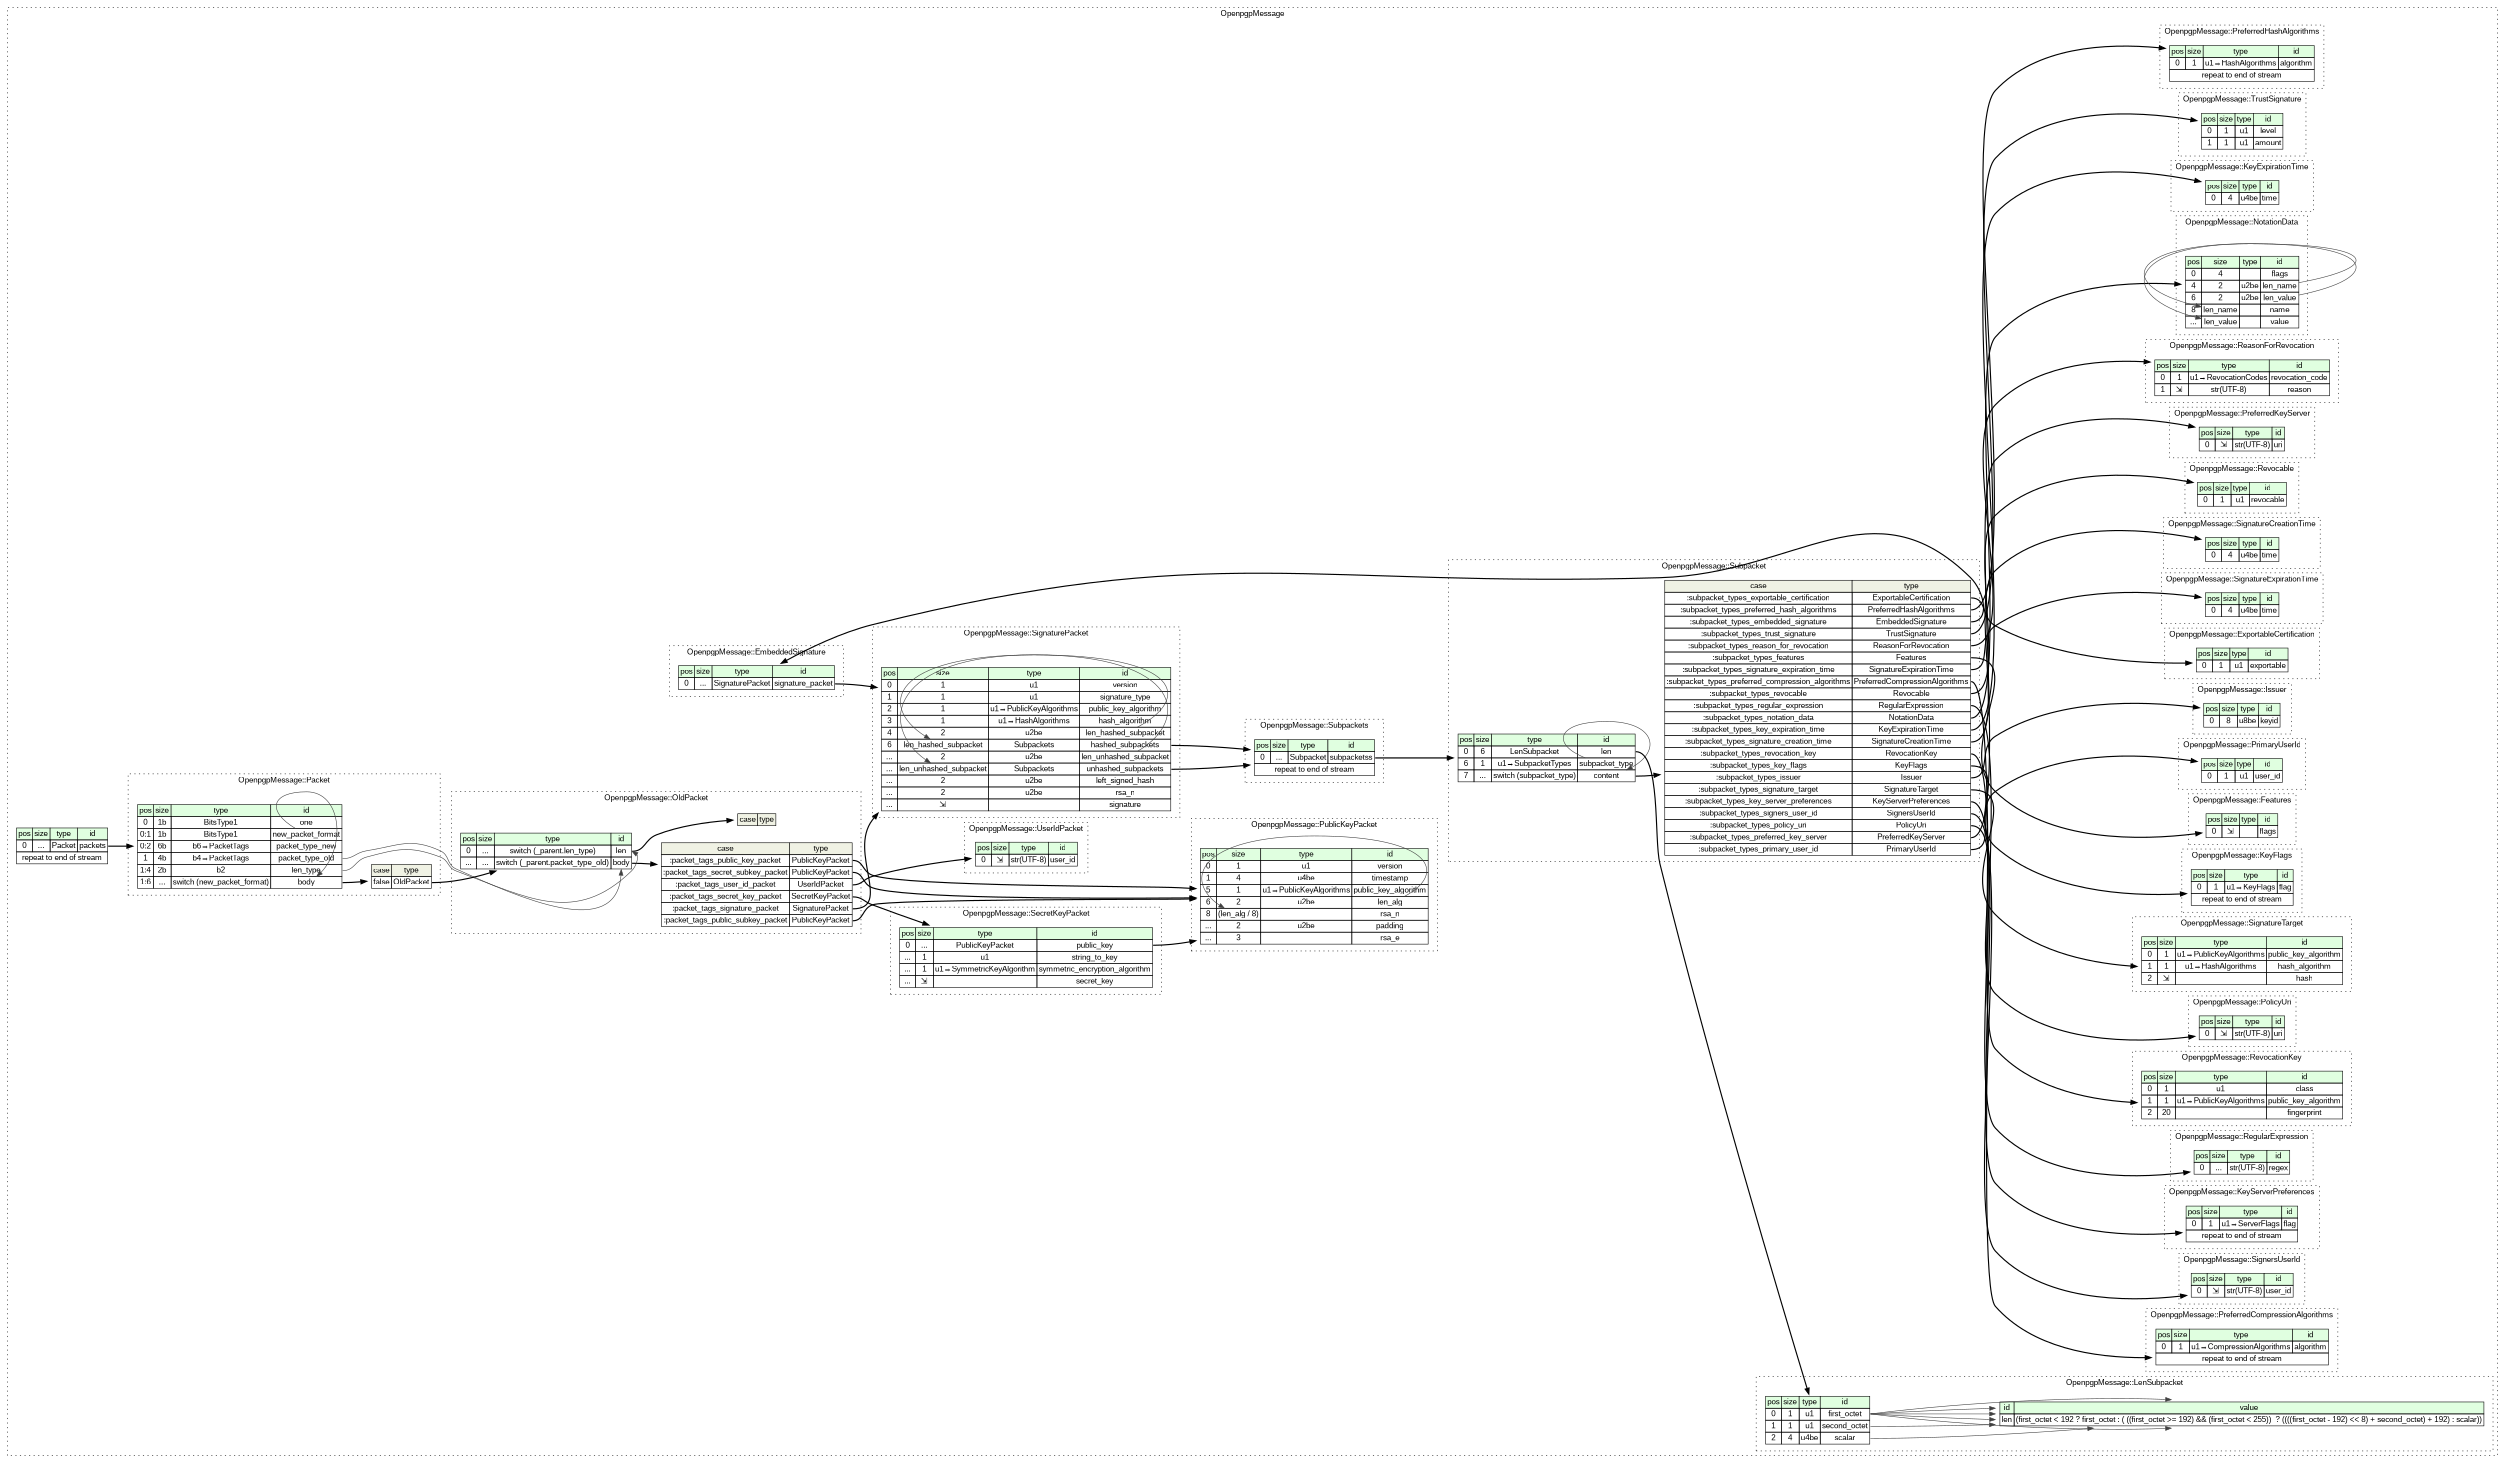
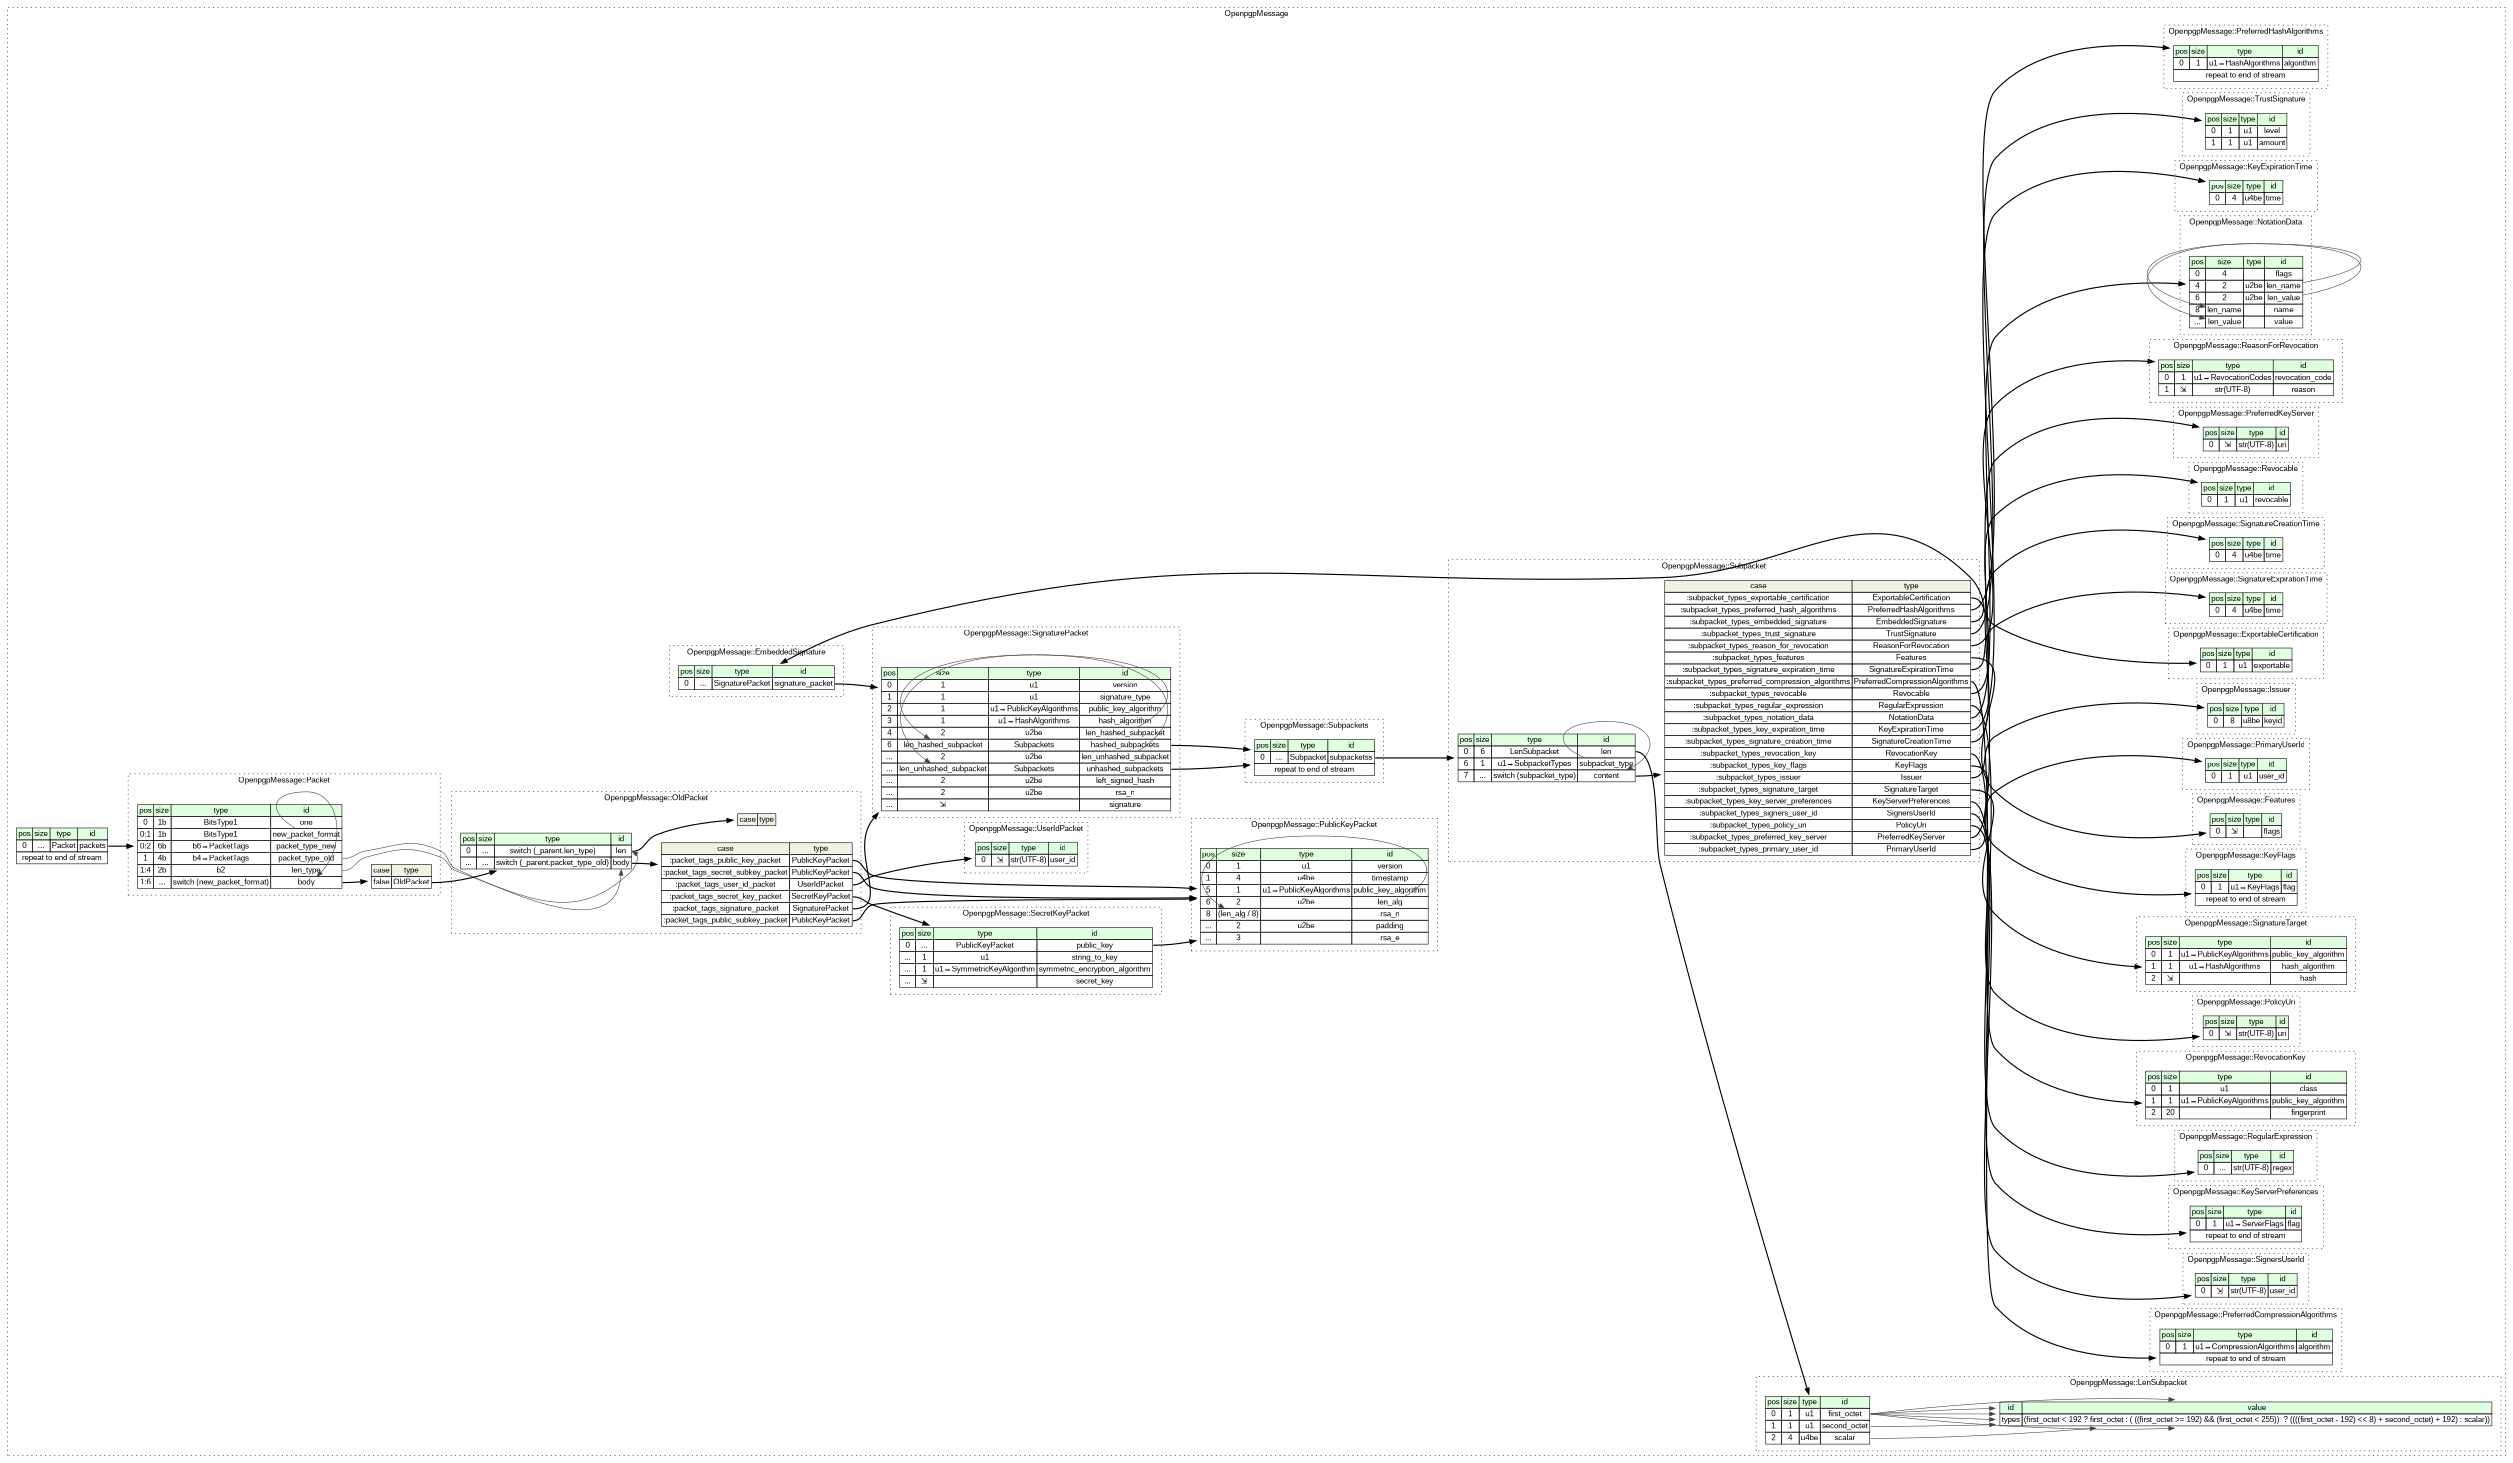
(2007, 1420) -> (2011, 1420)
